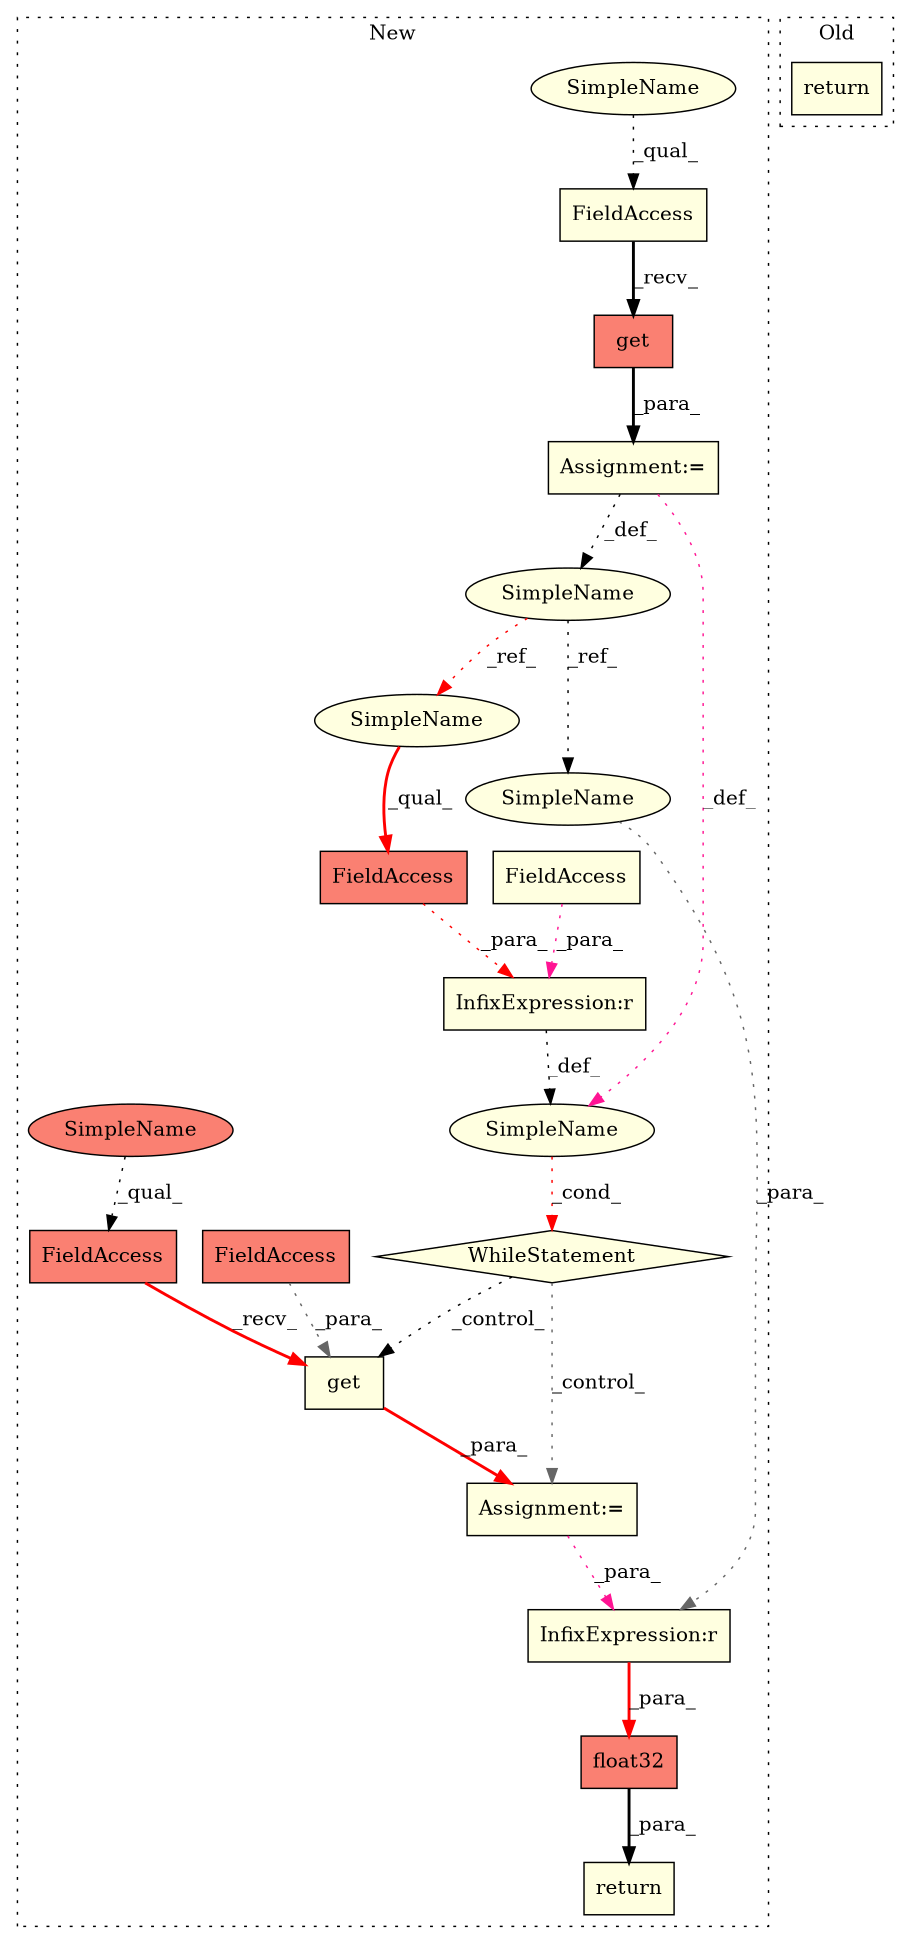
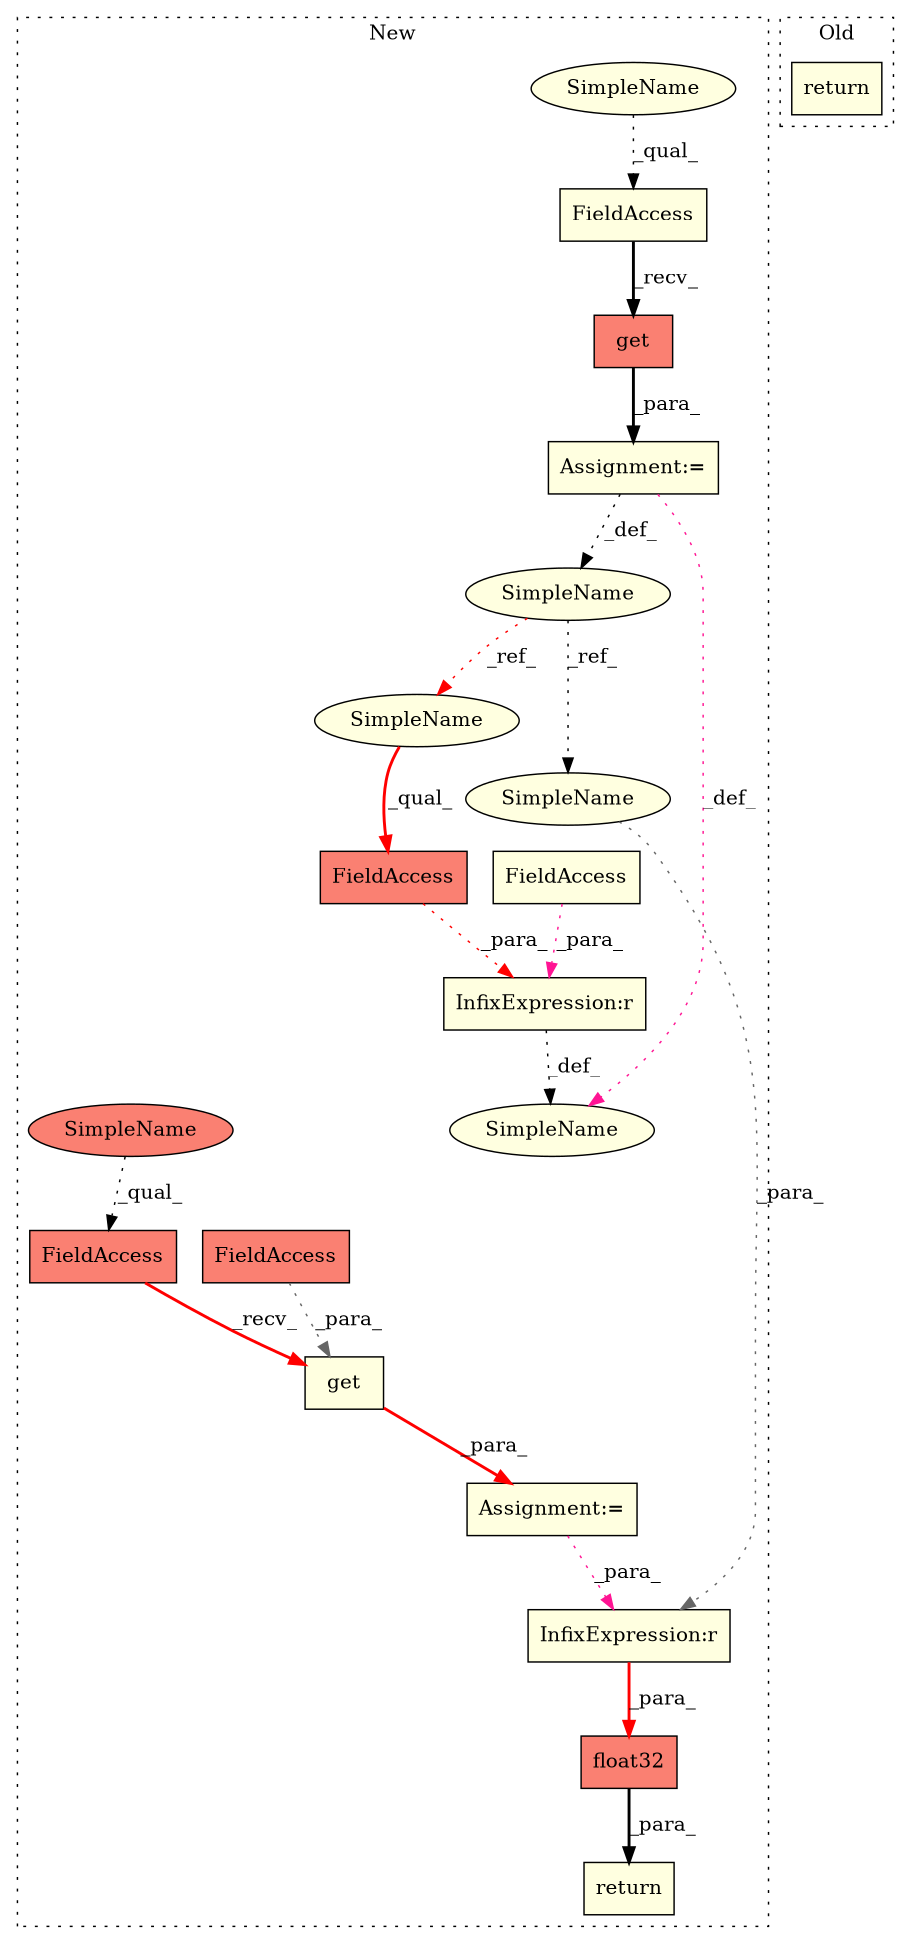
(552, 1257) -> none
